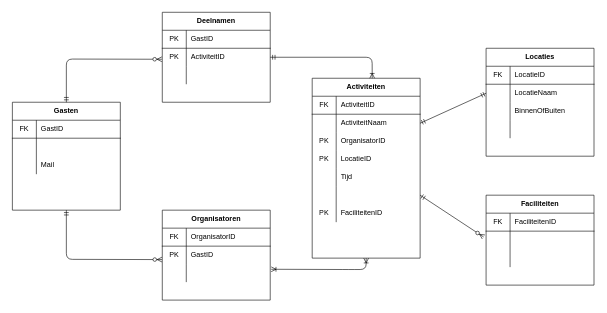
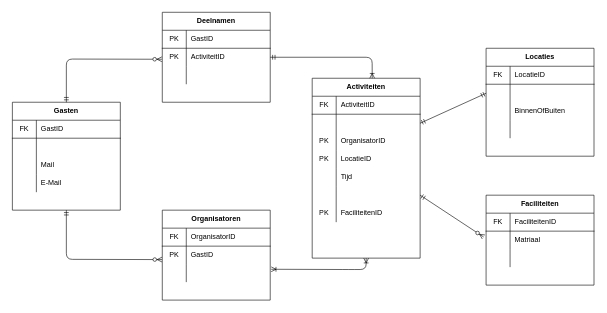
(552, 93) -> none
(378, 123) -> none
none -> (78, 183)
none -> (552, 240)
